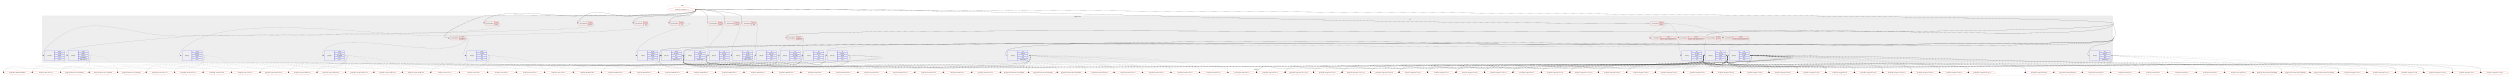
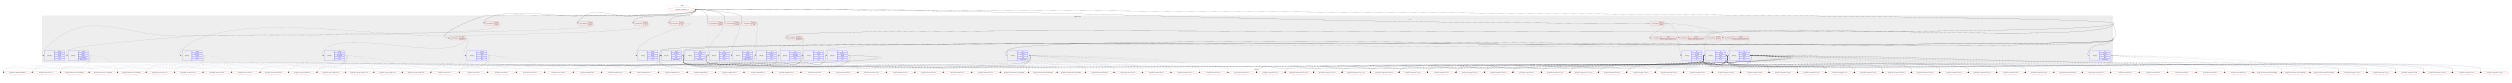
none -> (2011, 73)
